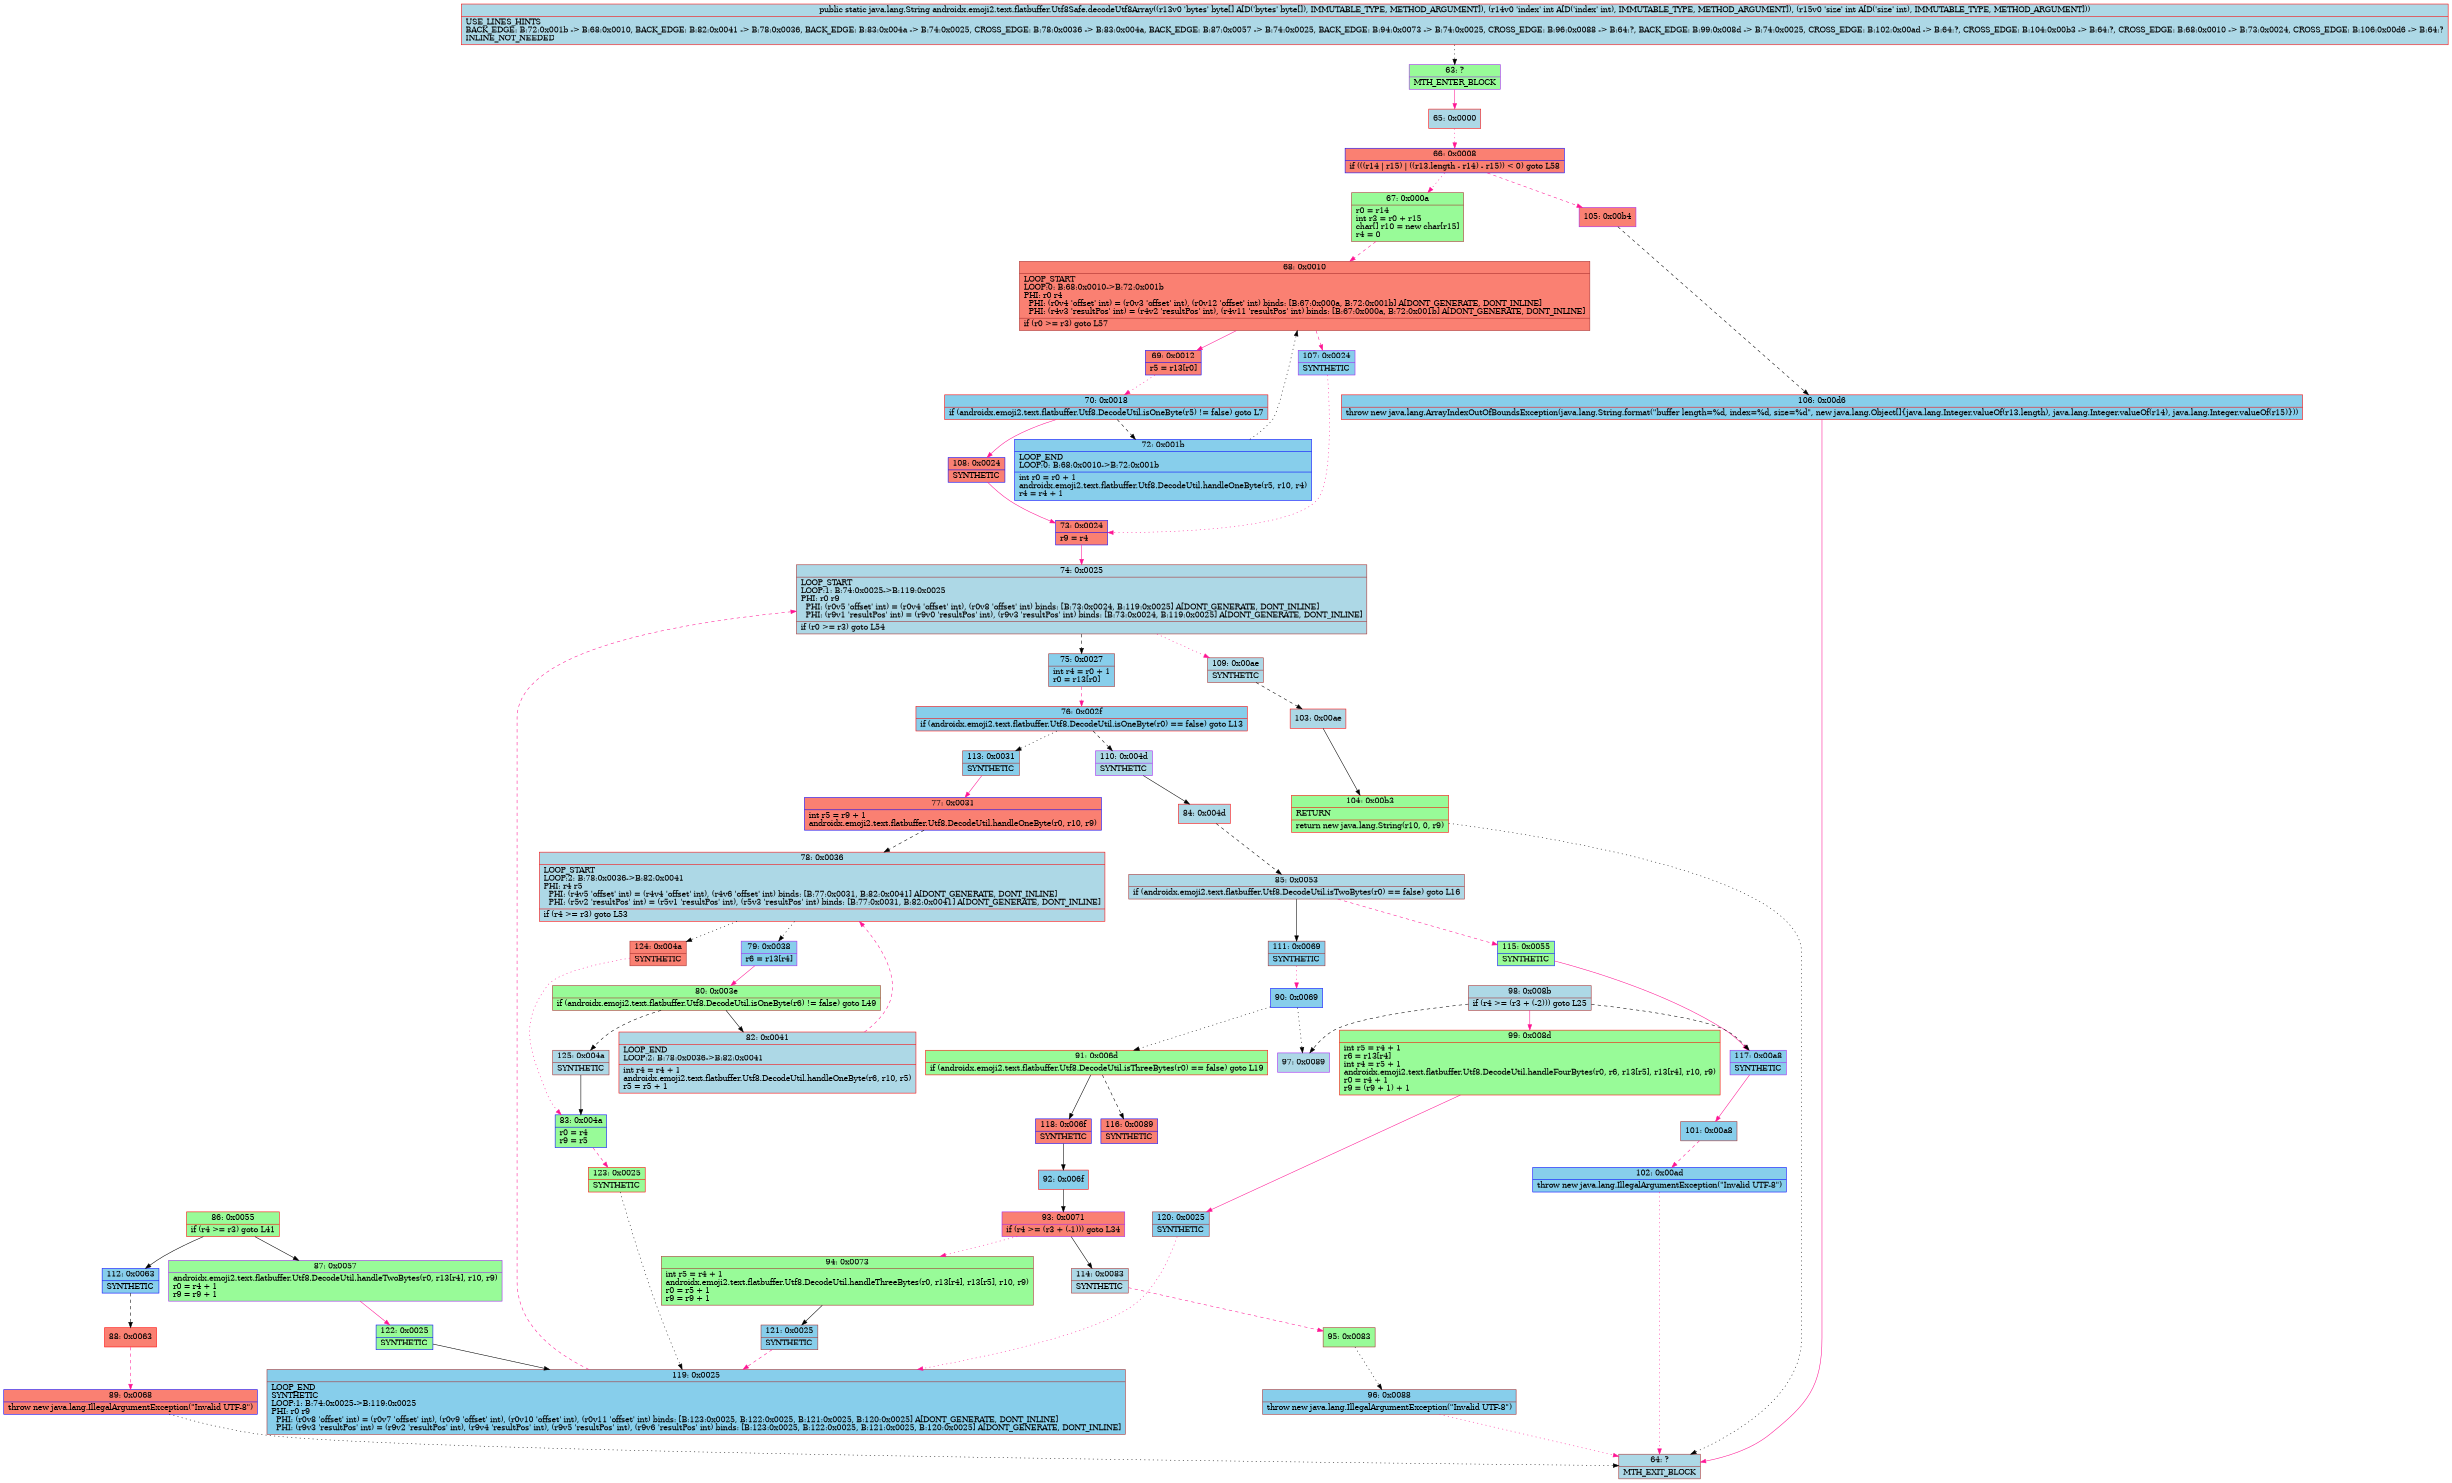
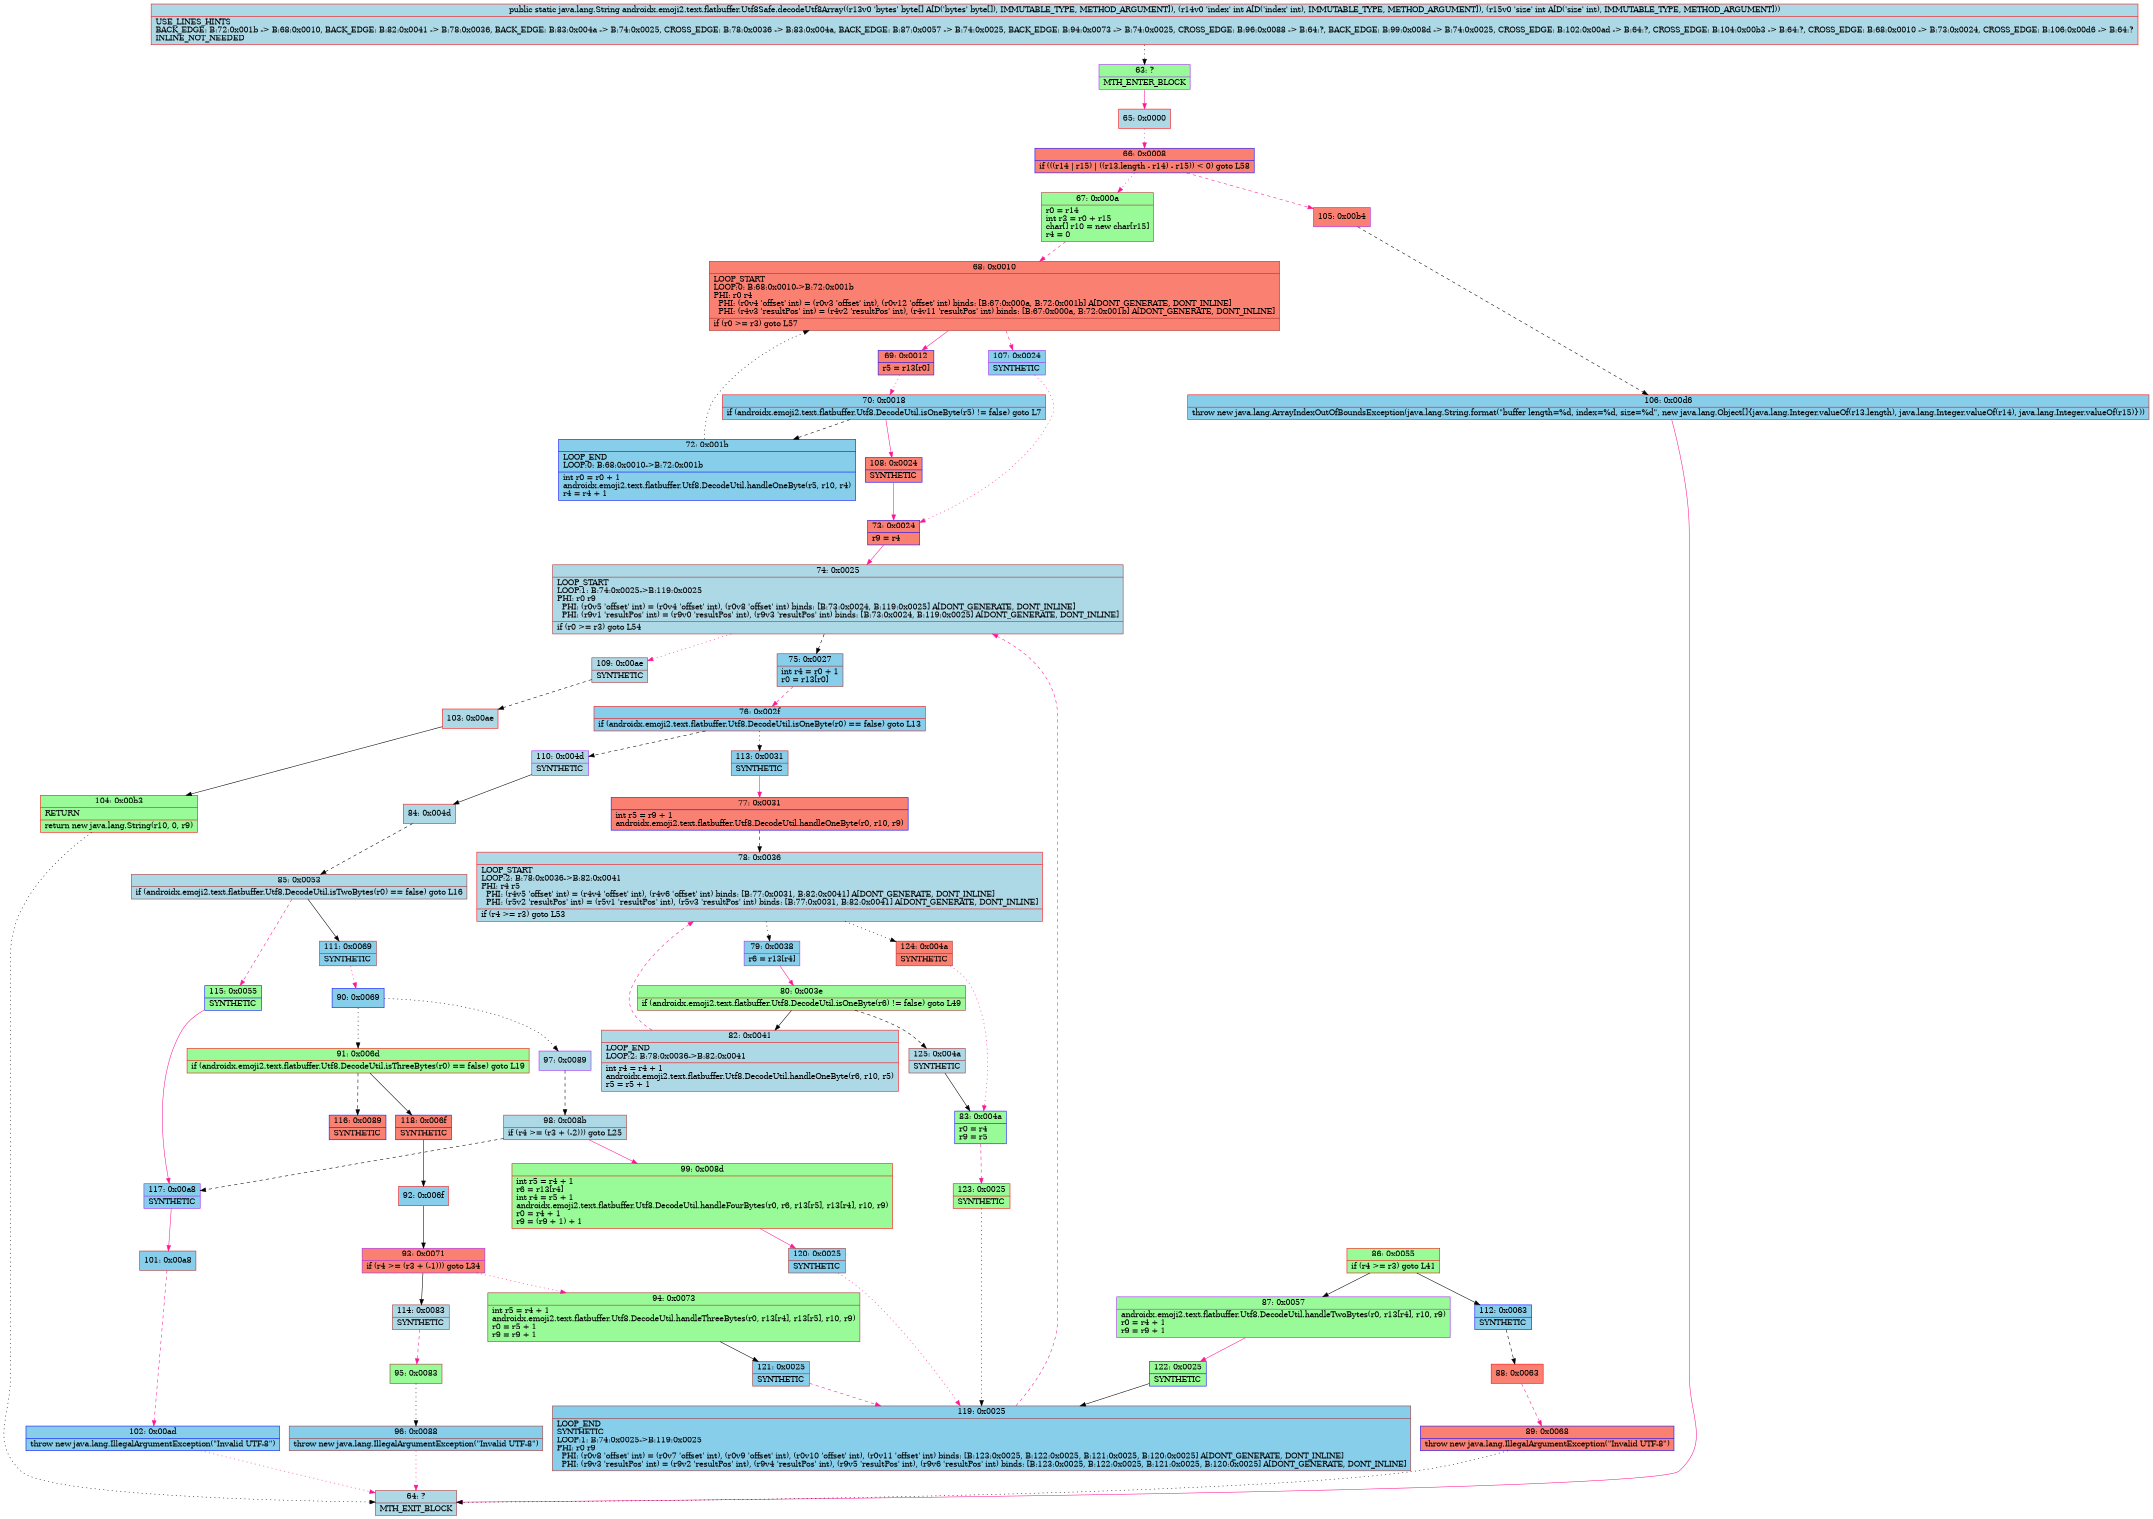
(1387, 1016) -> (565, 1090)
